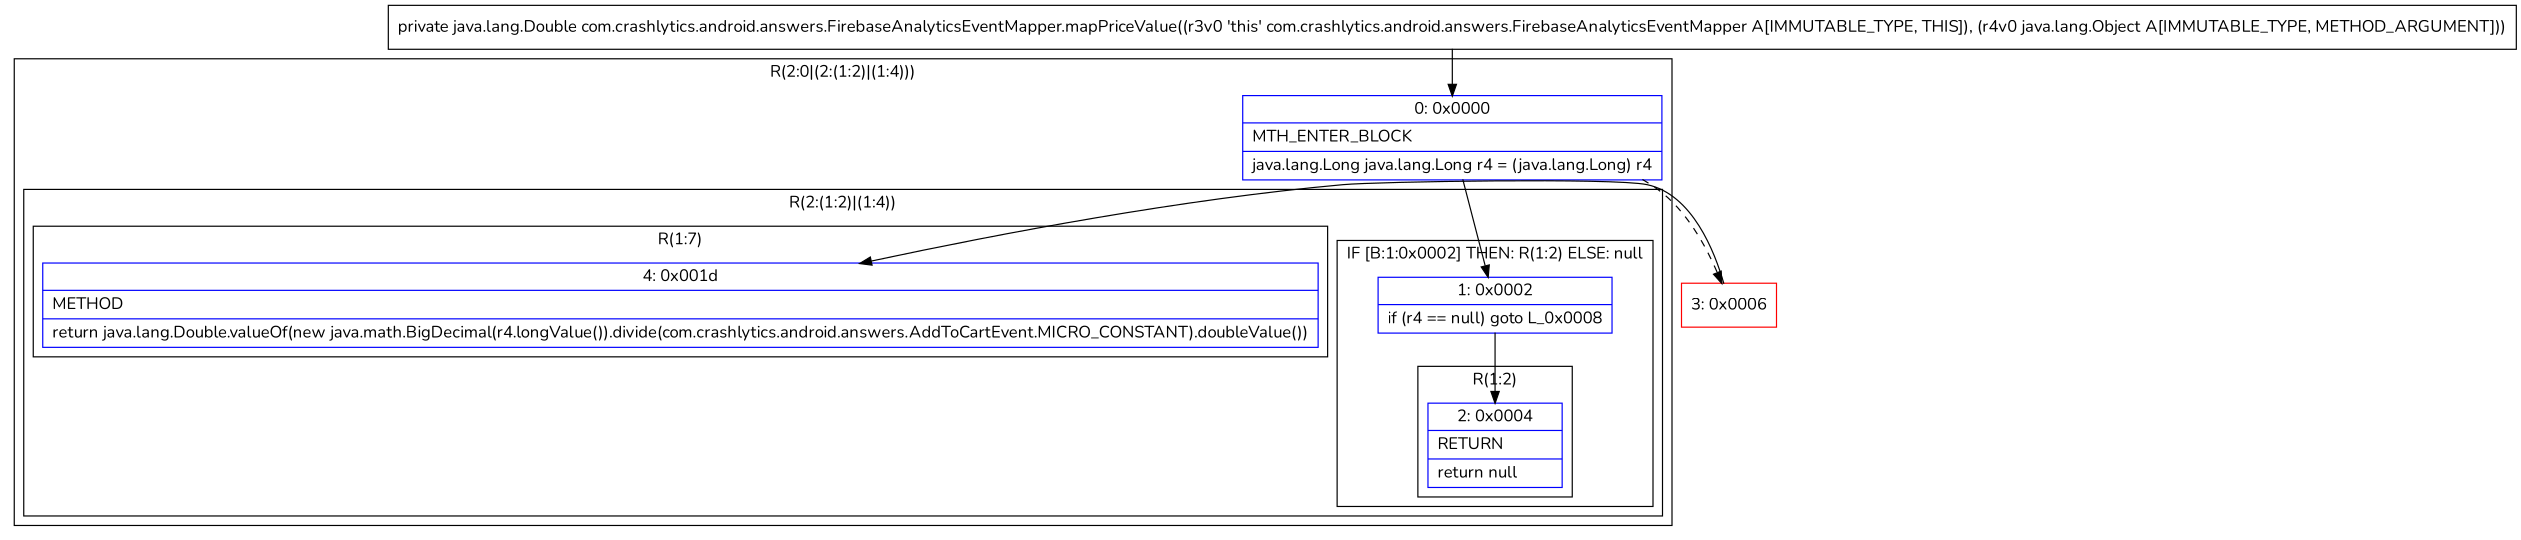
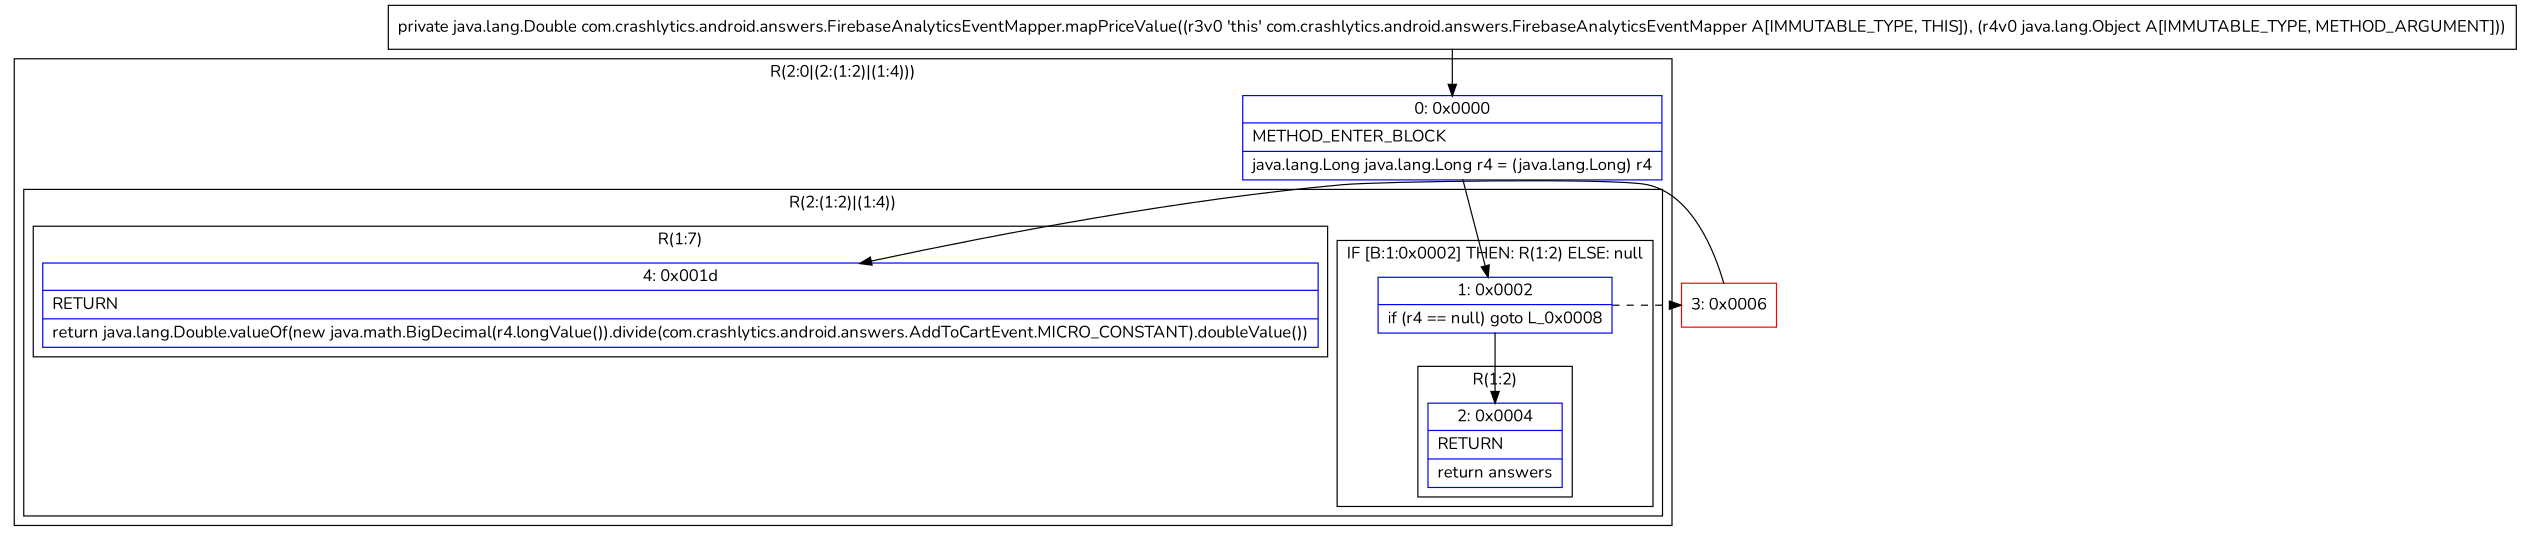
(1333, 137) -> (1350, 137)
(1687, 220) -> (1641, 305)
(88, 304) -> (86, 304)
(1478, 473) -> (1495, 473)
